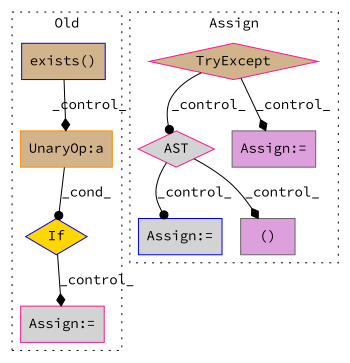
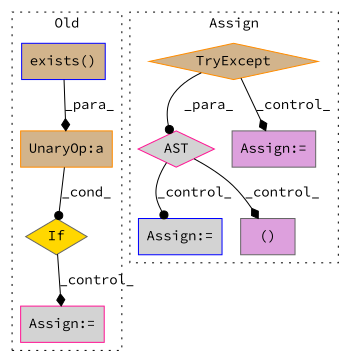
(234, 61) -> (234, 61)
(90, 105) -> (90, 105)
(209, 105) -> (209, 105)
(56, 237) -> (56, 237)
